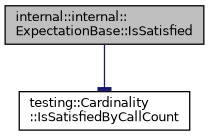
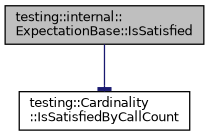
(104, 25) -> (104, 25)
